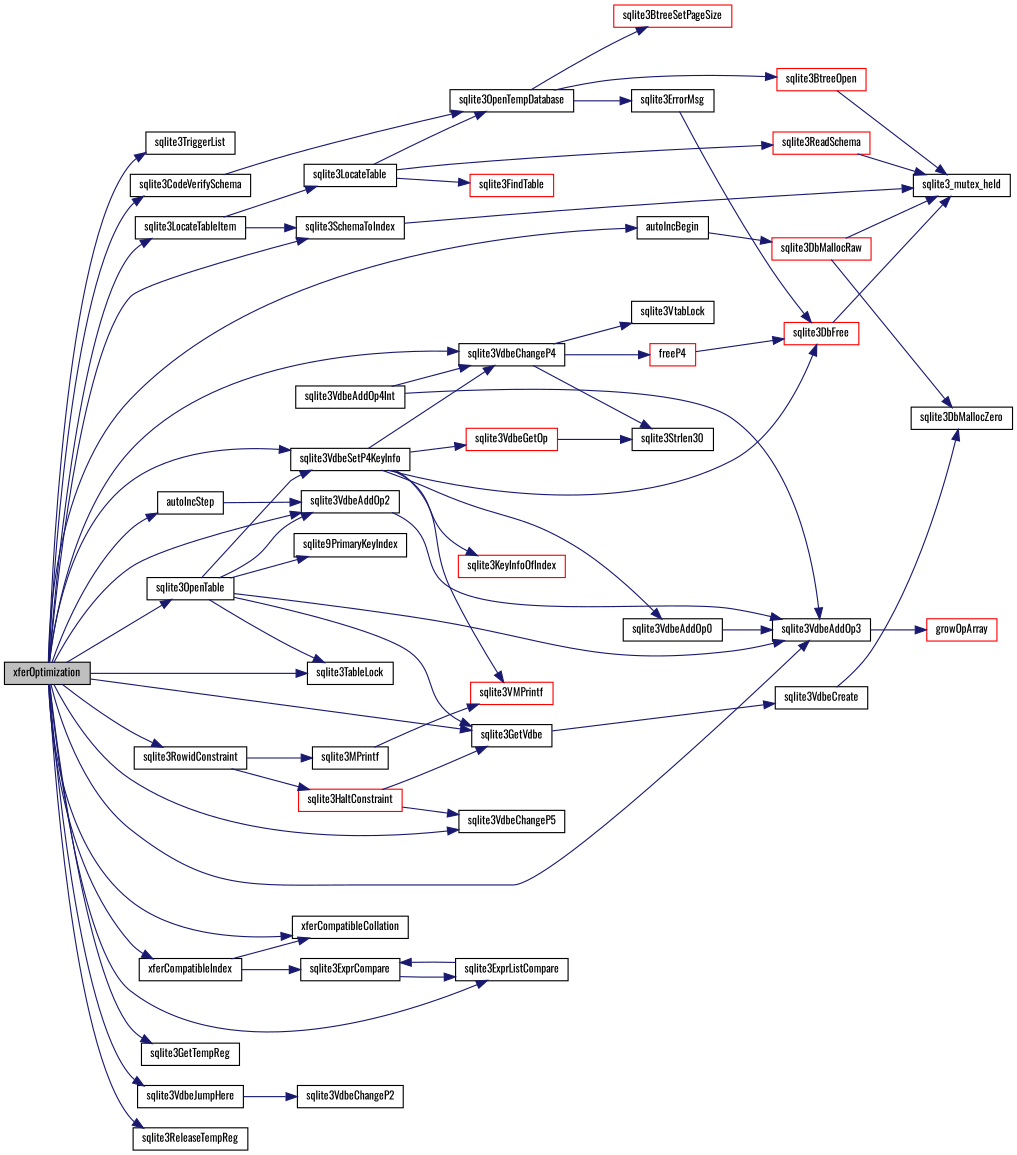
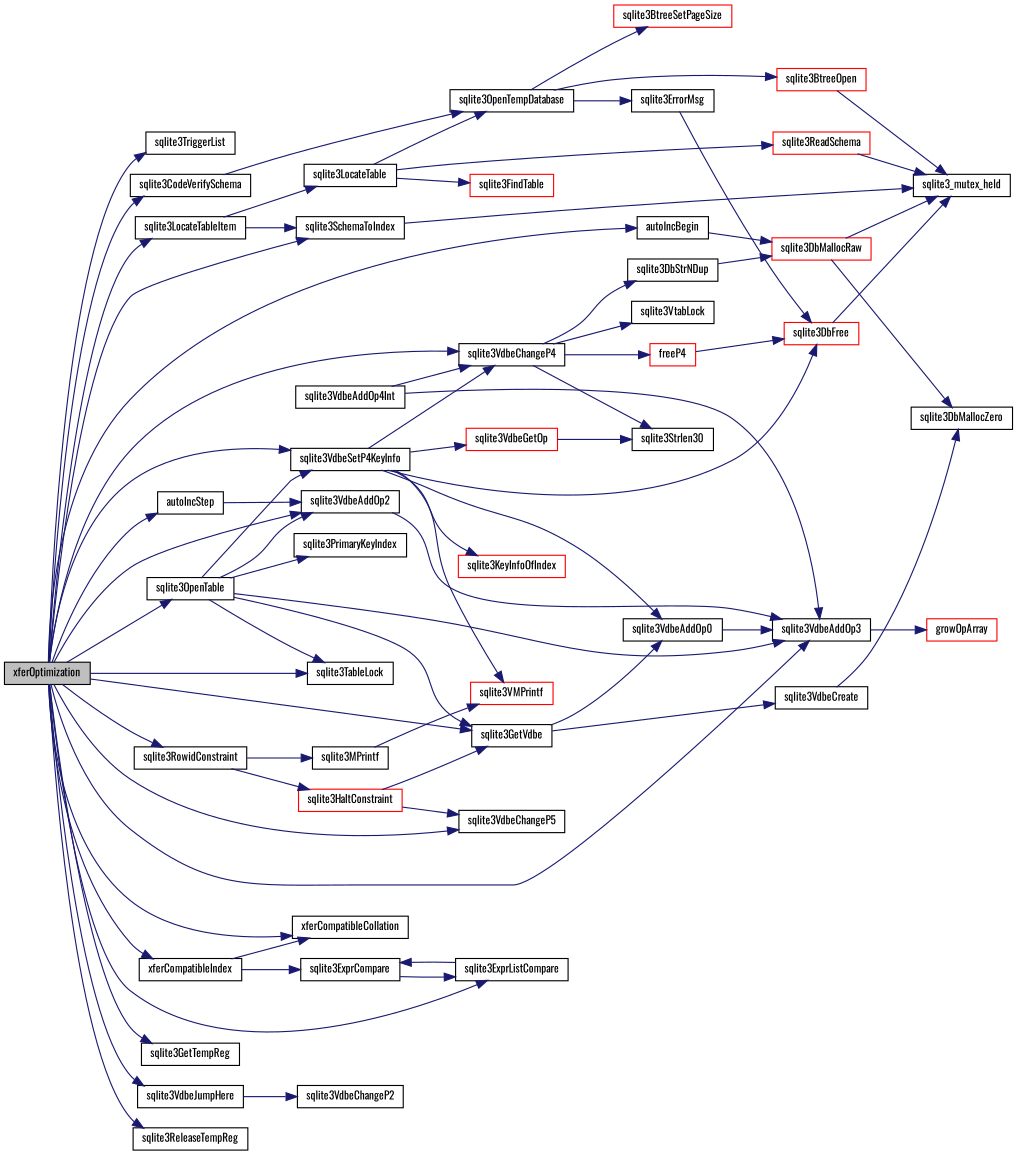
none -> (673, 270)
(350, 545) -> (350, 545)
none -> (606, 692)
